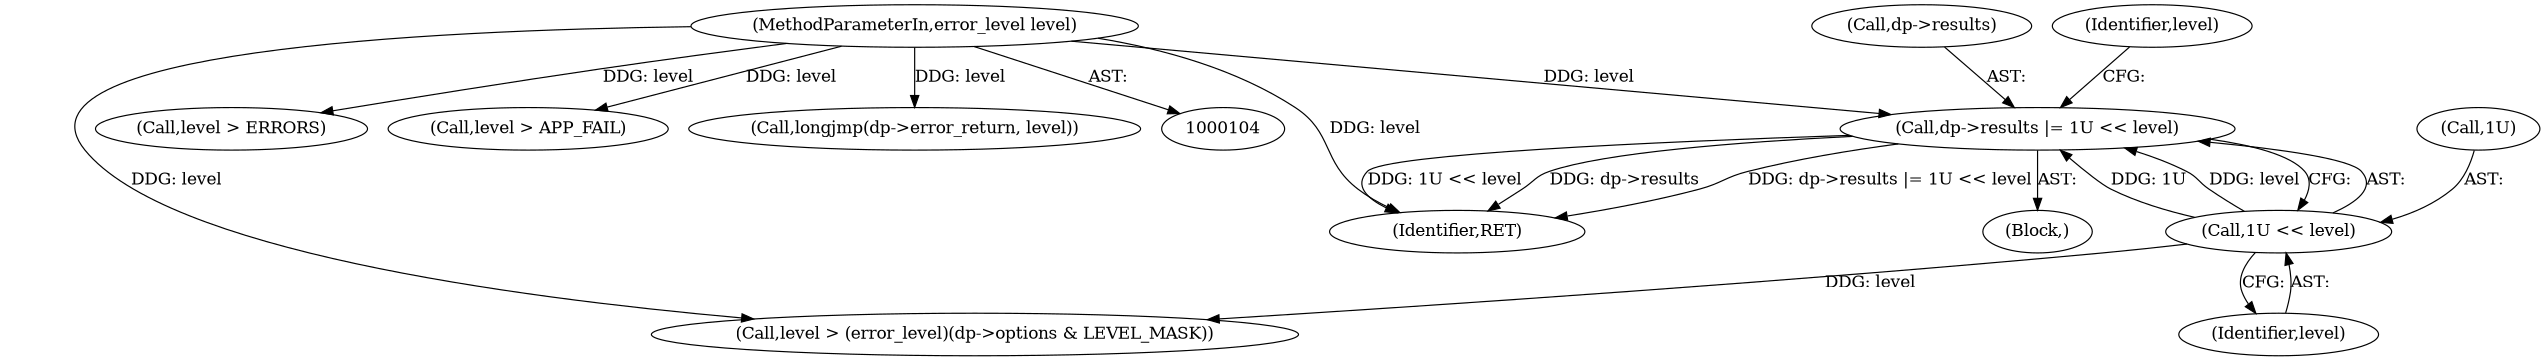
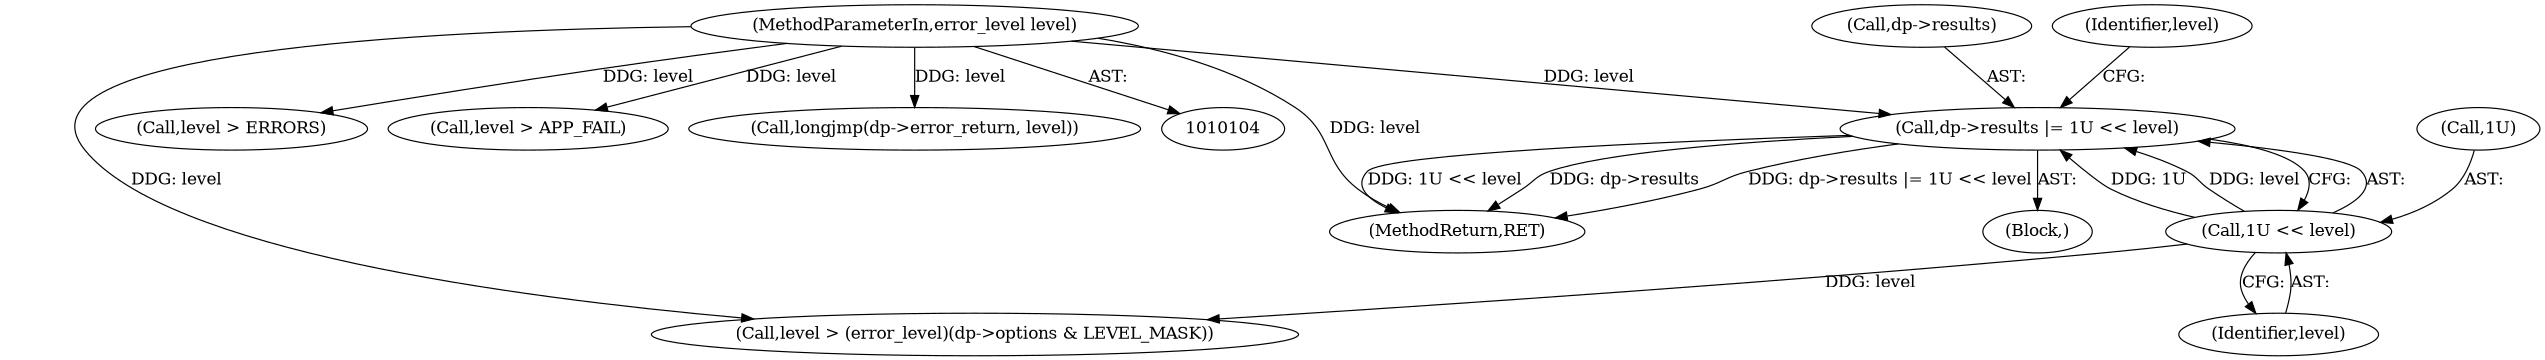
(1223, 129) -> (1223, 129)
(1457, 232) -> (1457, 232)
